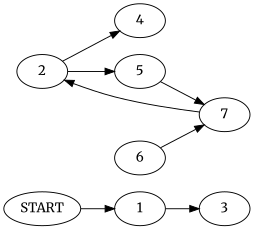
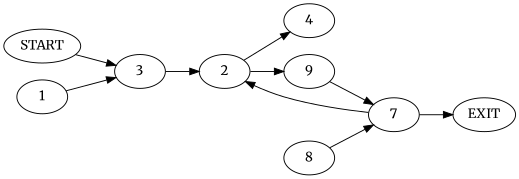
(140, 71) -> (309, 71)
none -> (178, 71)
none -> (484, 115)
(140, 158) -> (309, 158)
(93, 209) -> (91, 59)
